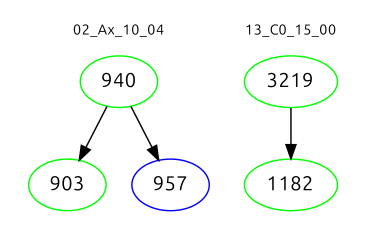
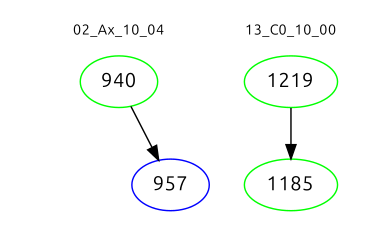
(291, 31) -> (291, 31)
(291, 82) -> (291, 82)
(67, 185) -> none
(291, 185) -> (291, 185)
